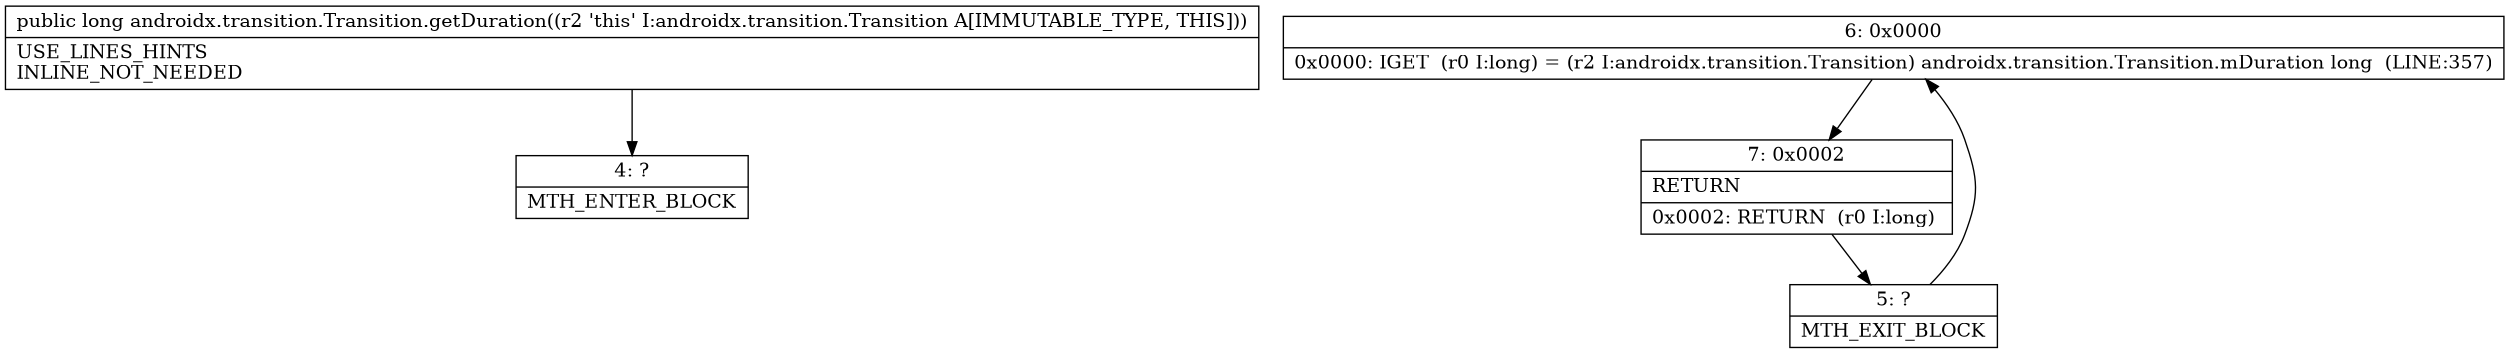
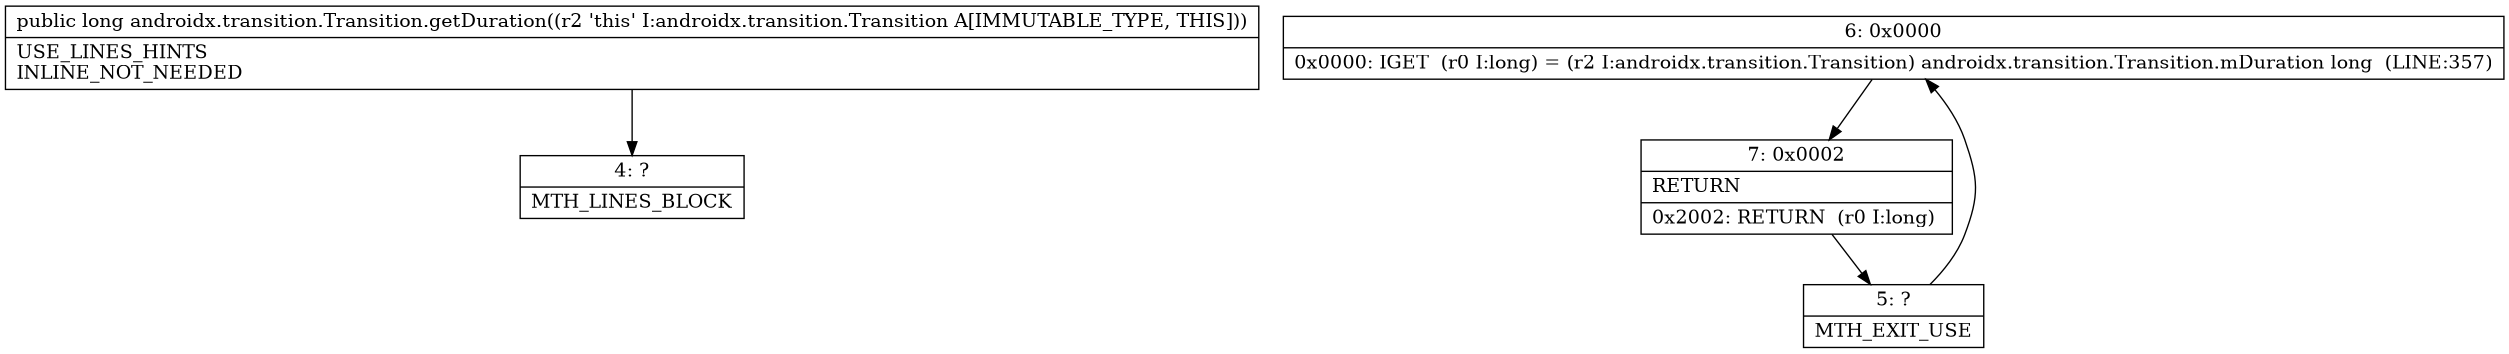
(632, 202) -> (632, 202)
(1797, 218) -> (1797, 218)
(1894, 331) -> (1894, 331)
